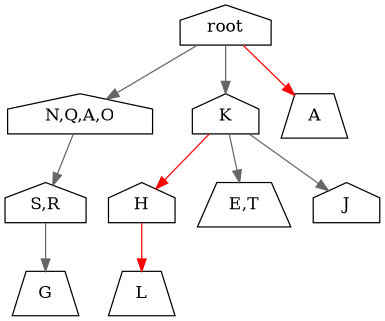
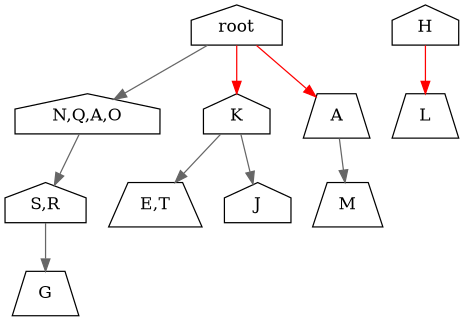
(226, 63) -> (237, 63)
(187, 157) -> none
none -> (348, 205)
